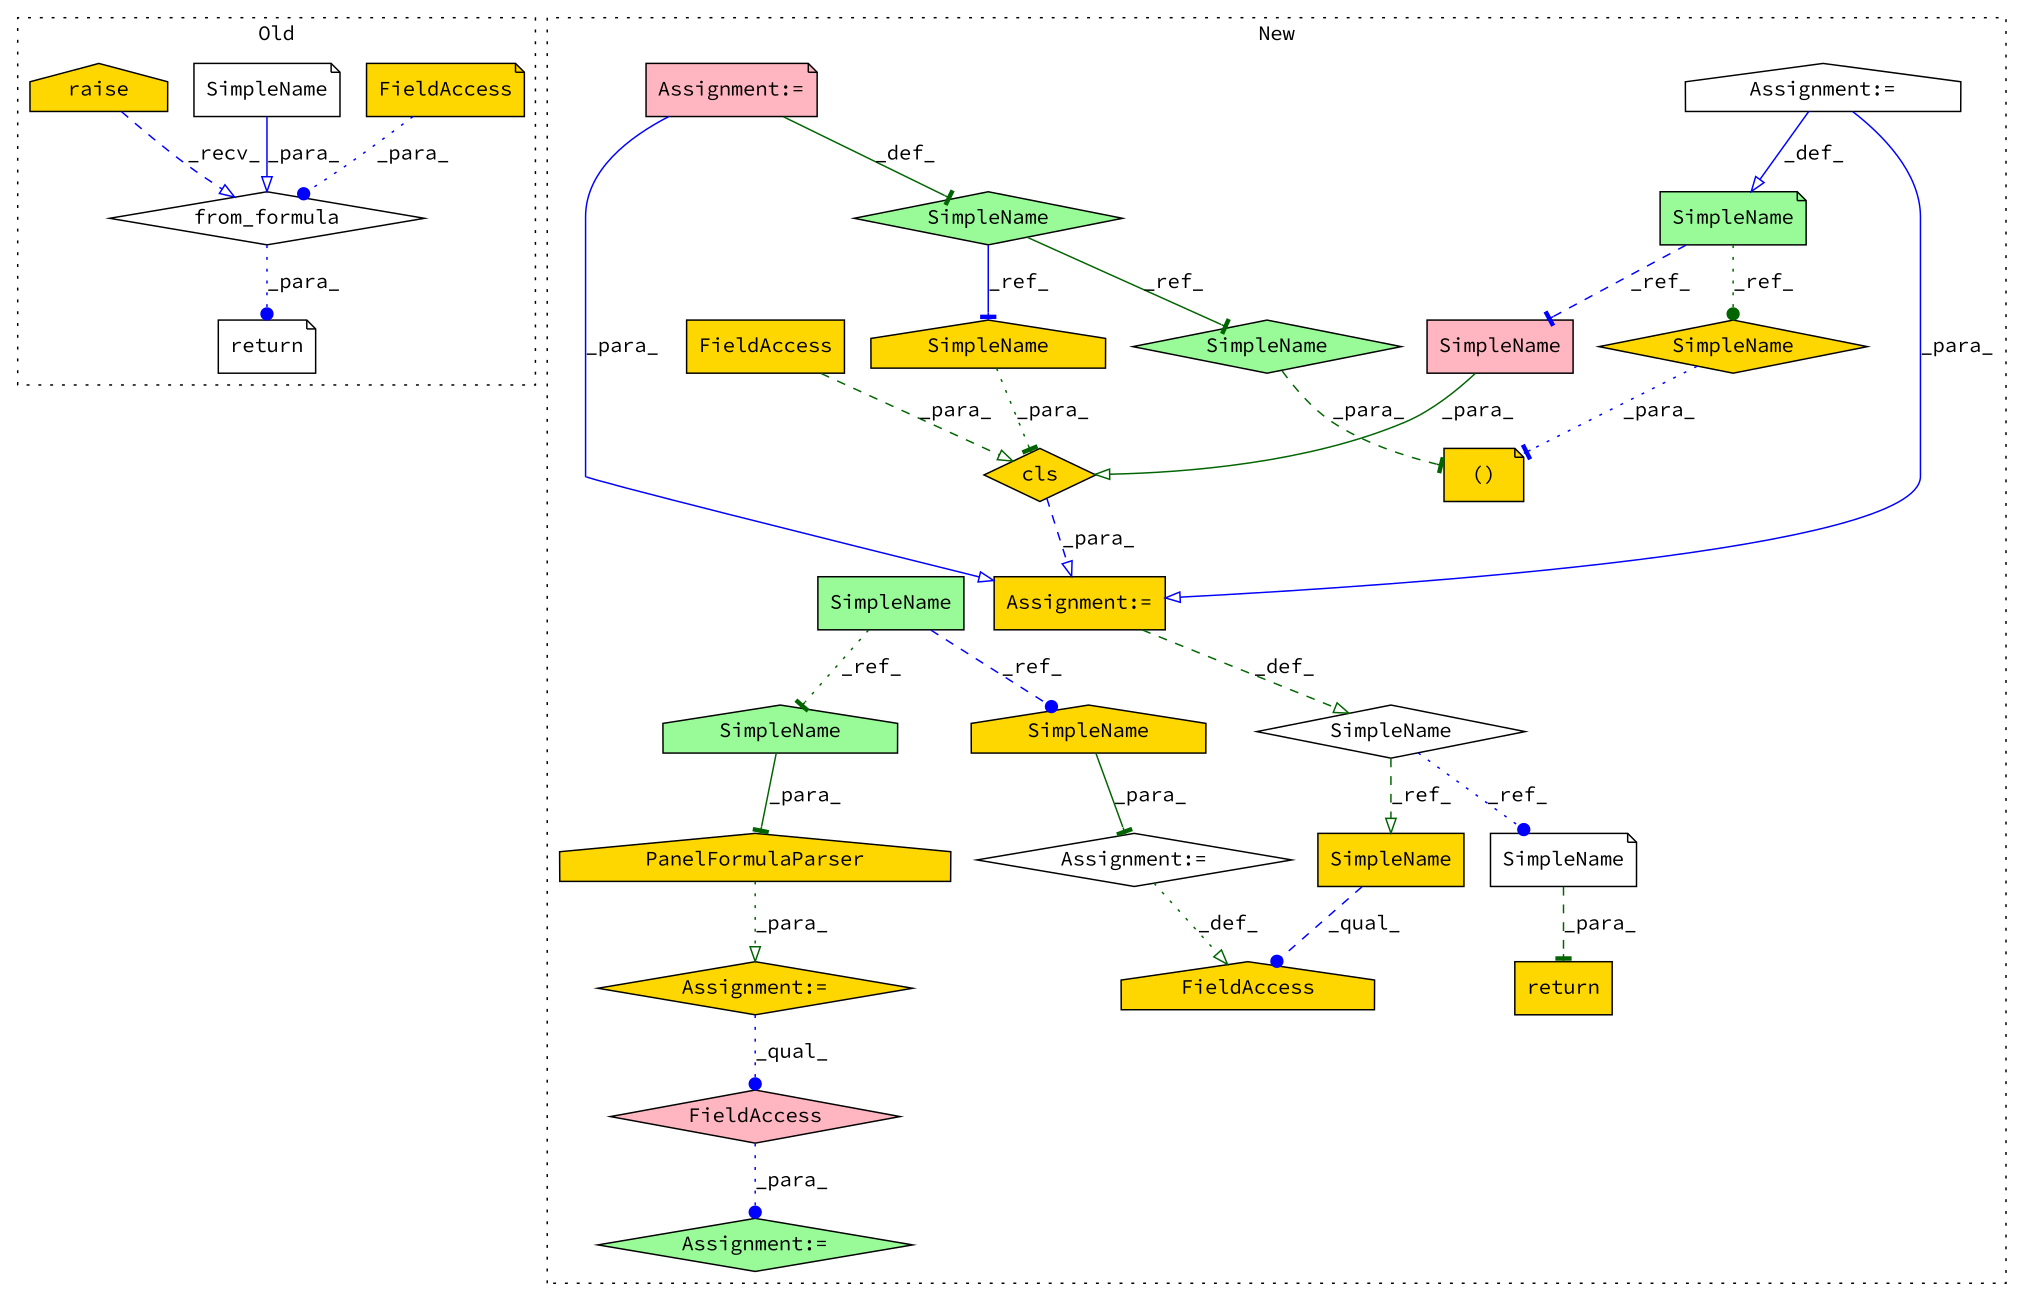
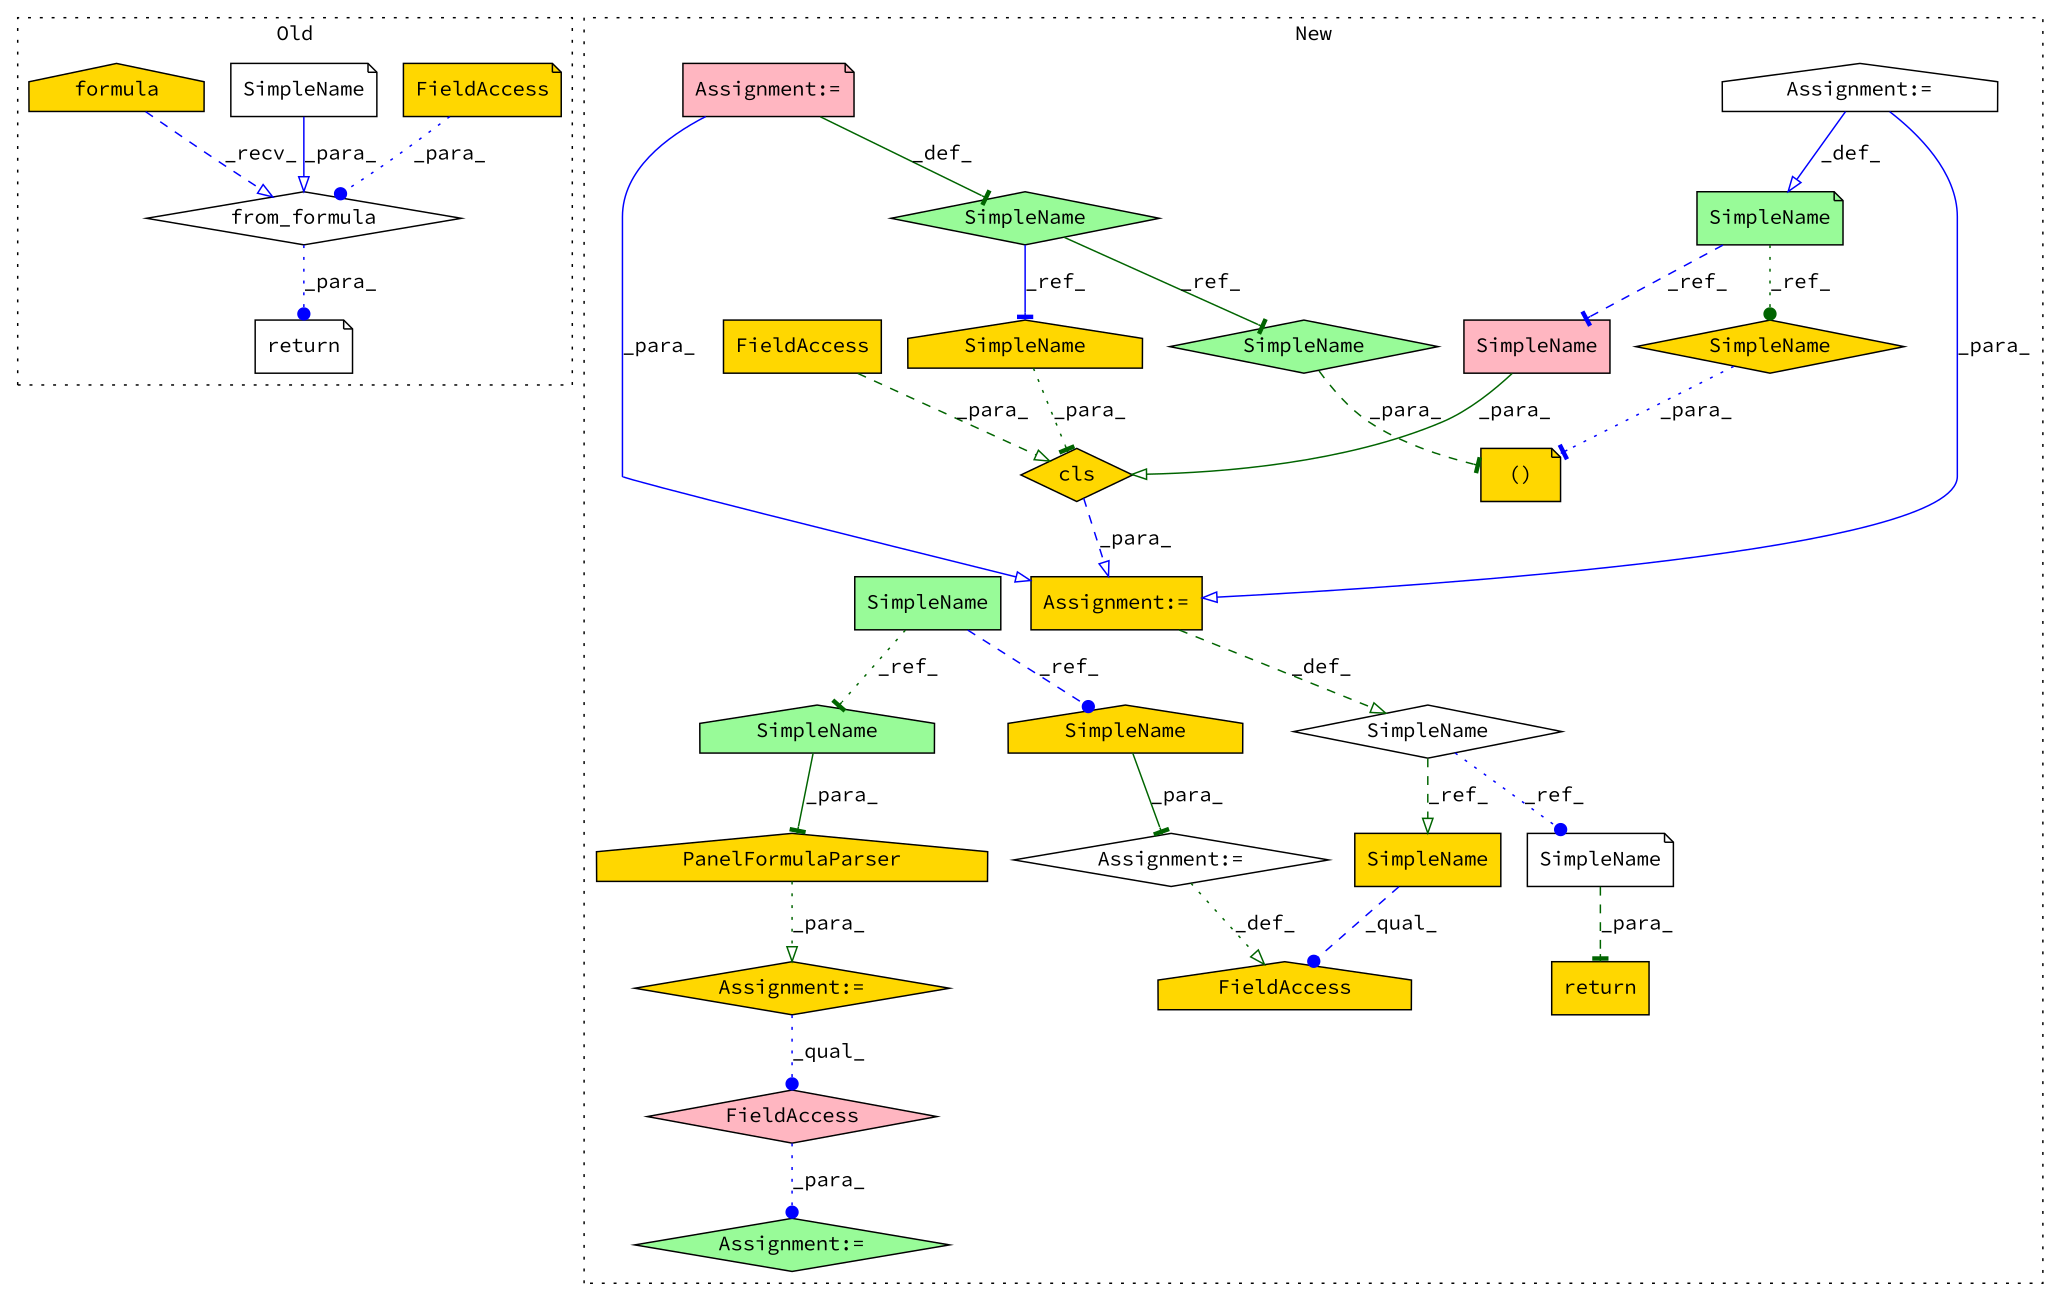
(99, 90) -> (117, 90)
